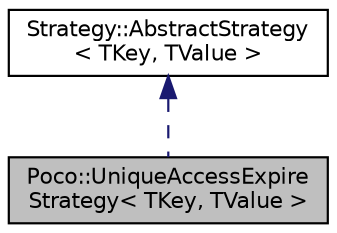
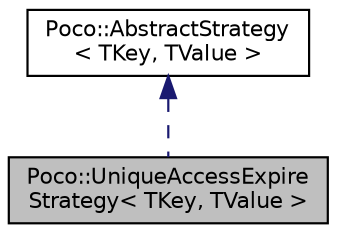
(168, 43) -> (168, 43)
